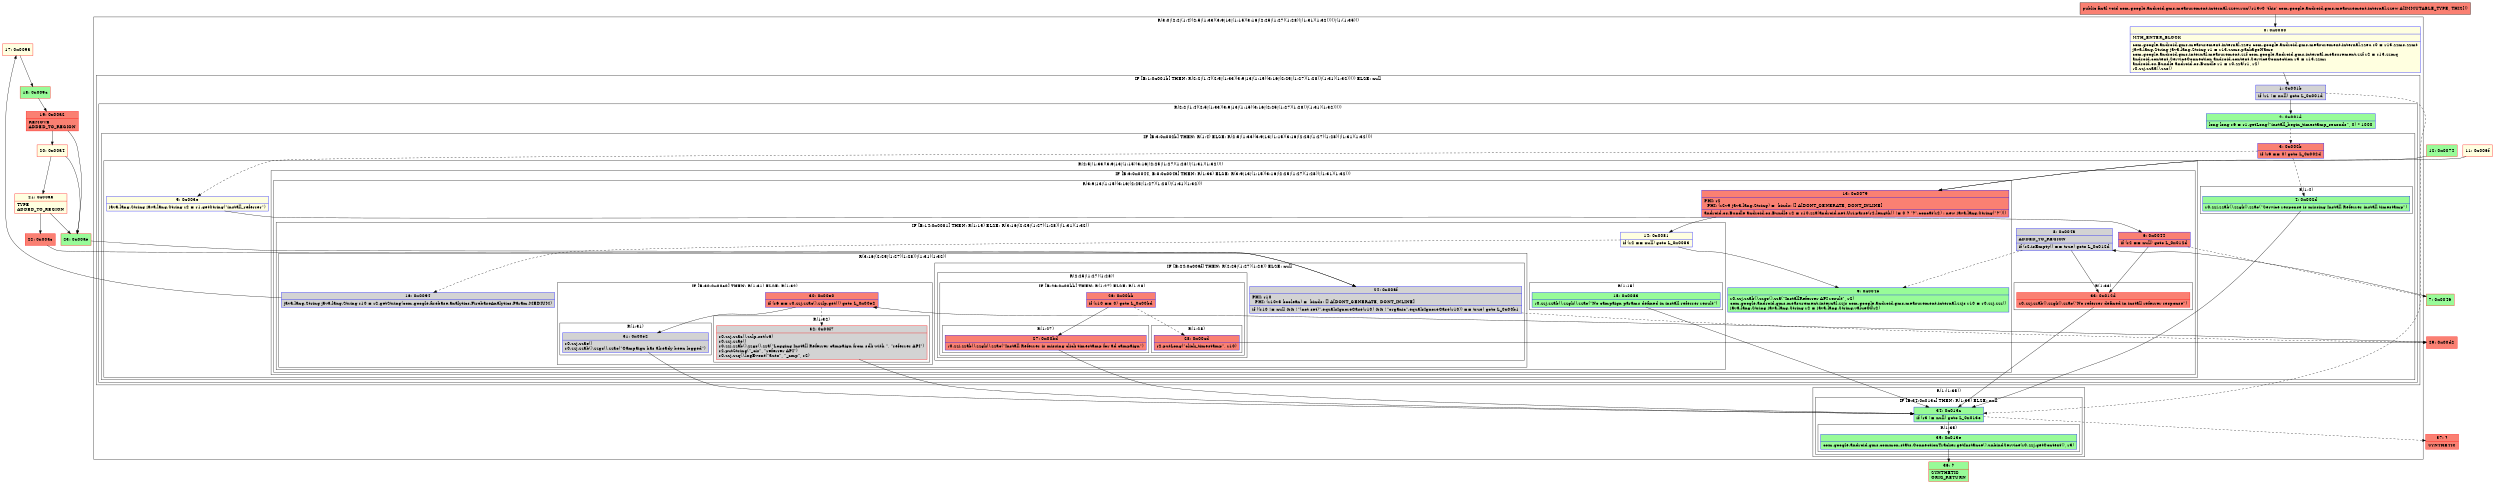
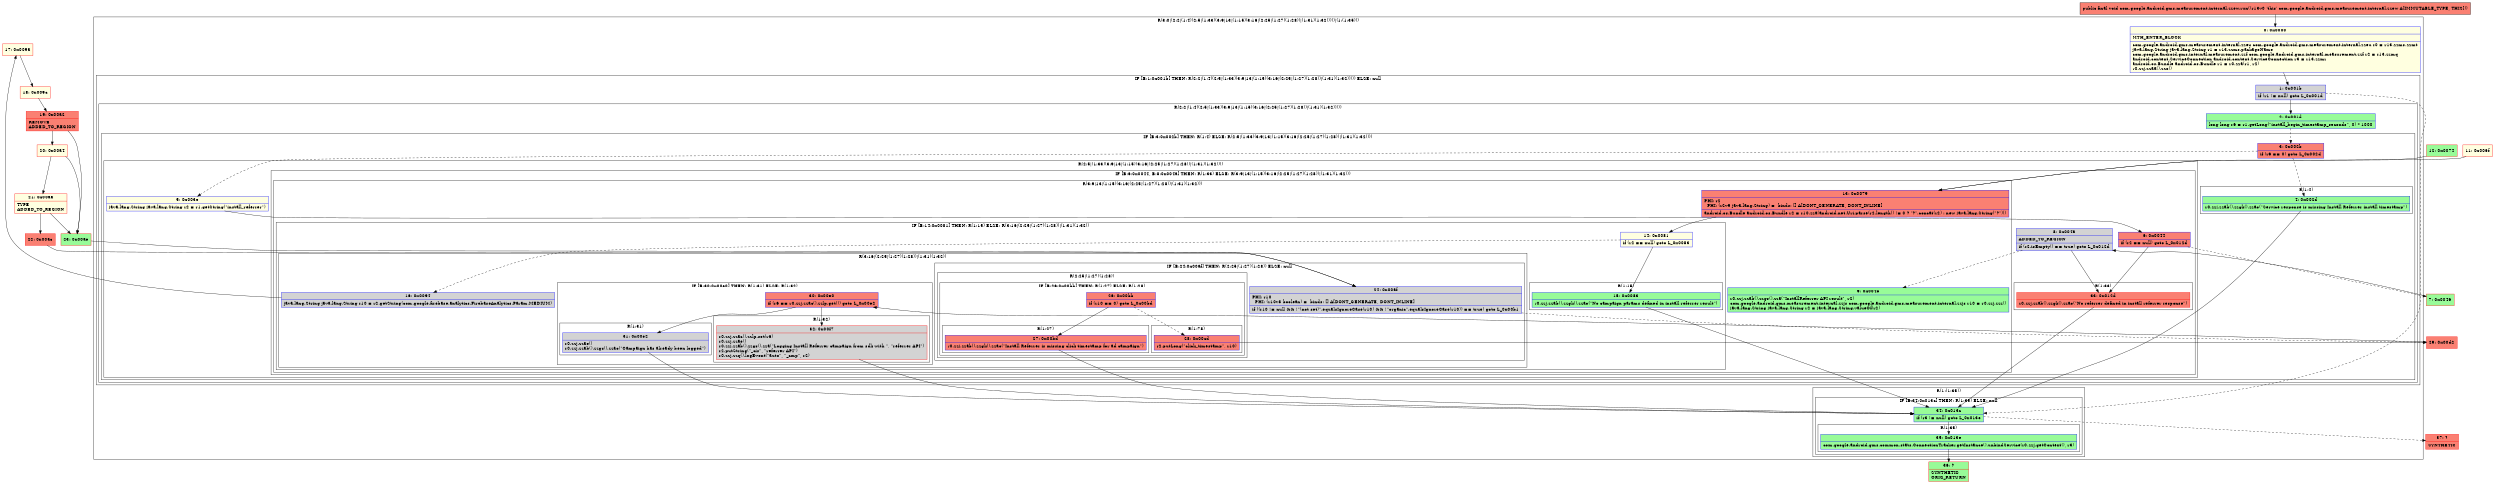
(35, 92) -> (35, 92)
(1758, 261) -> (1642, 268)
(822, 314) -> (822, 314)
(1197, 329) -> (1197, 329)
